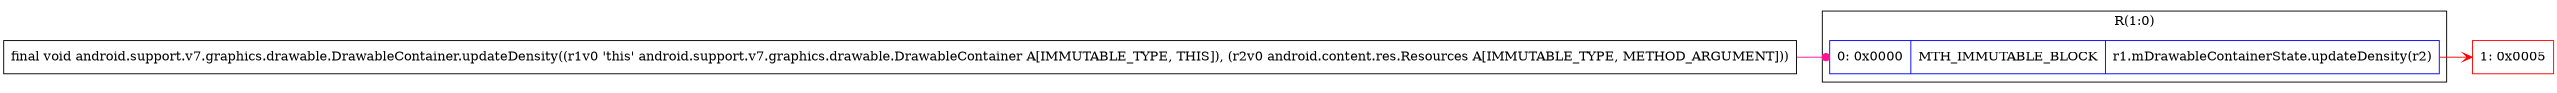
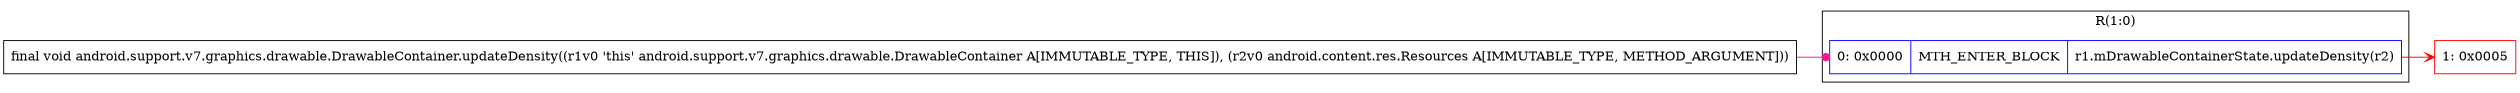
(2008, 57) -> (1989, 57)
